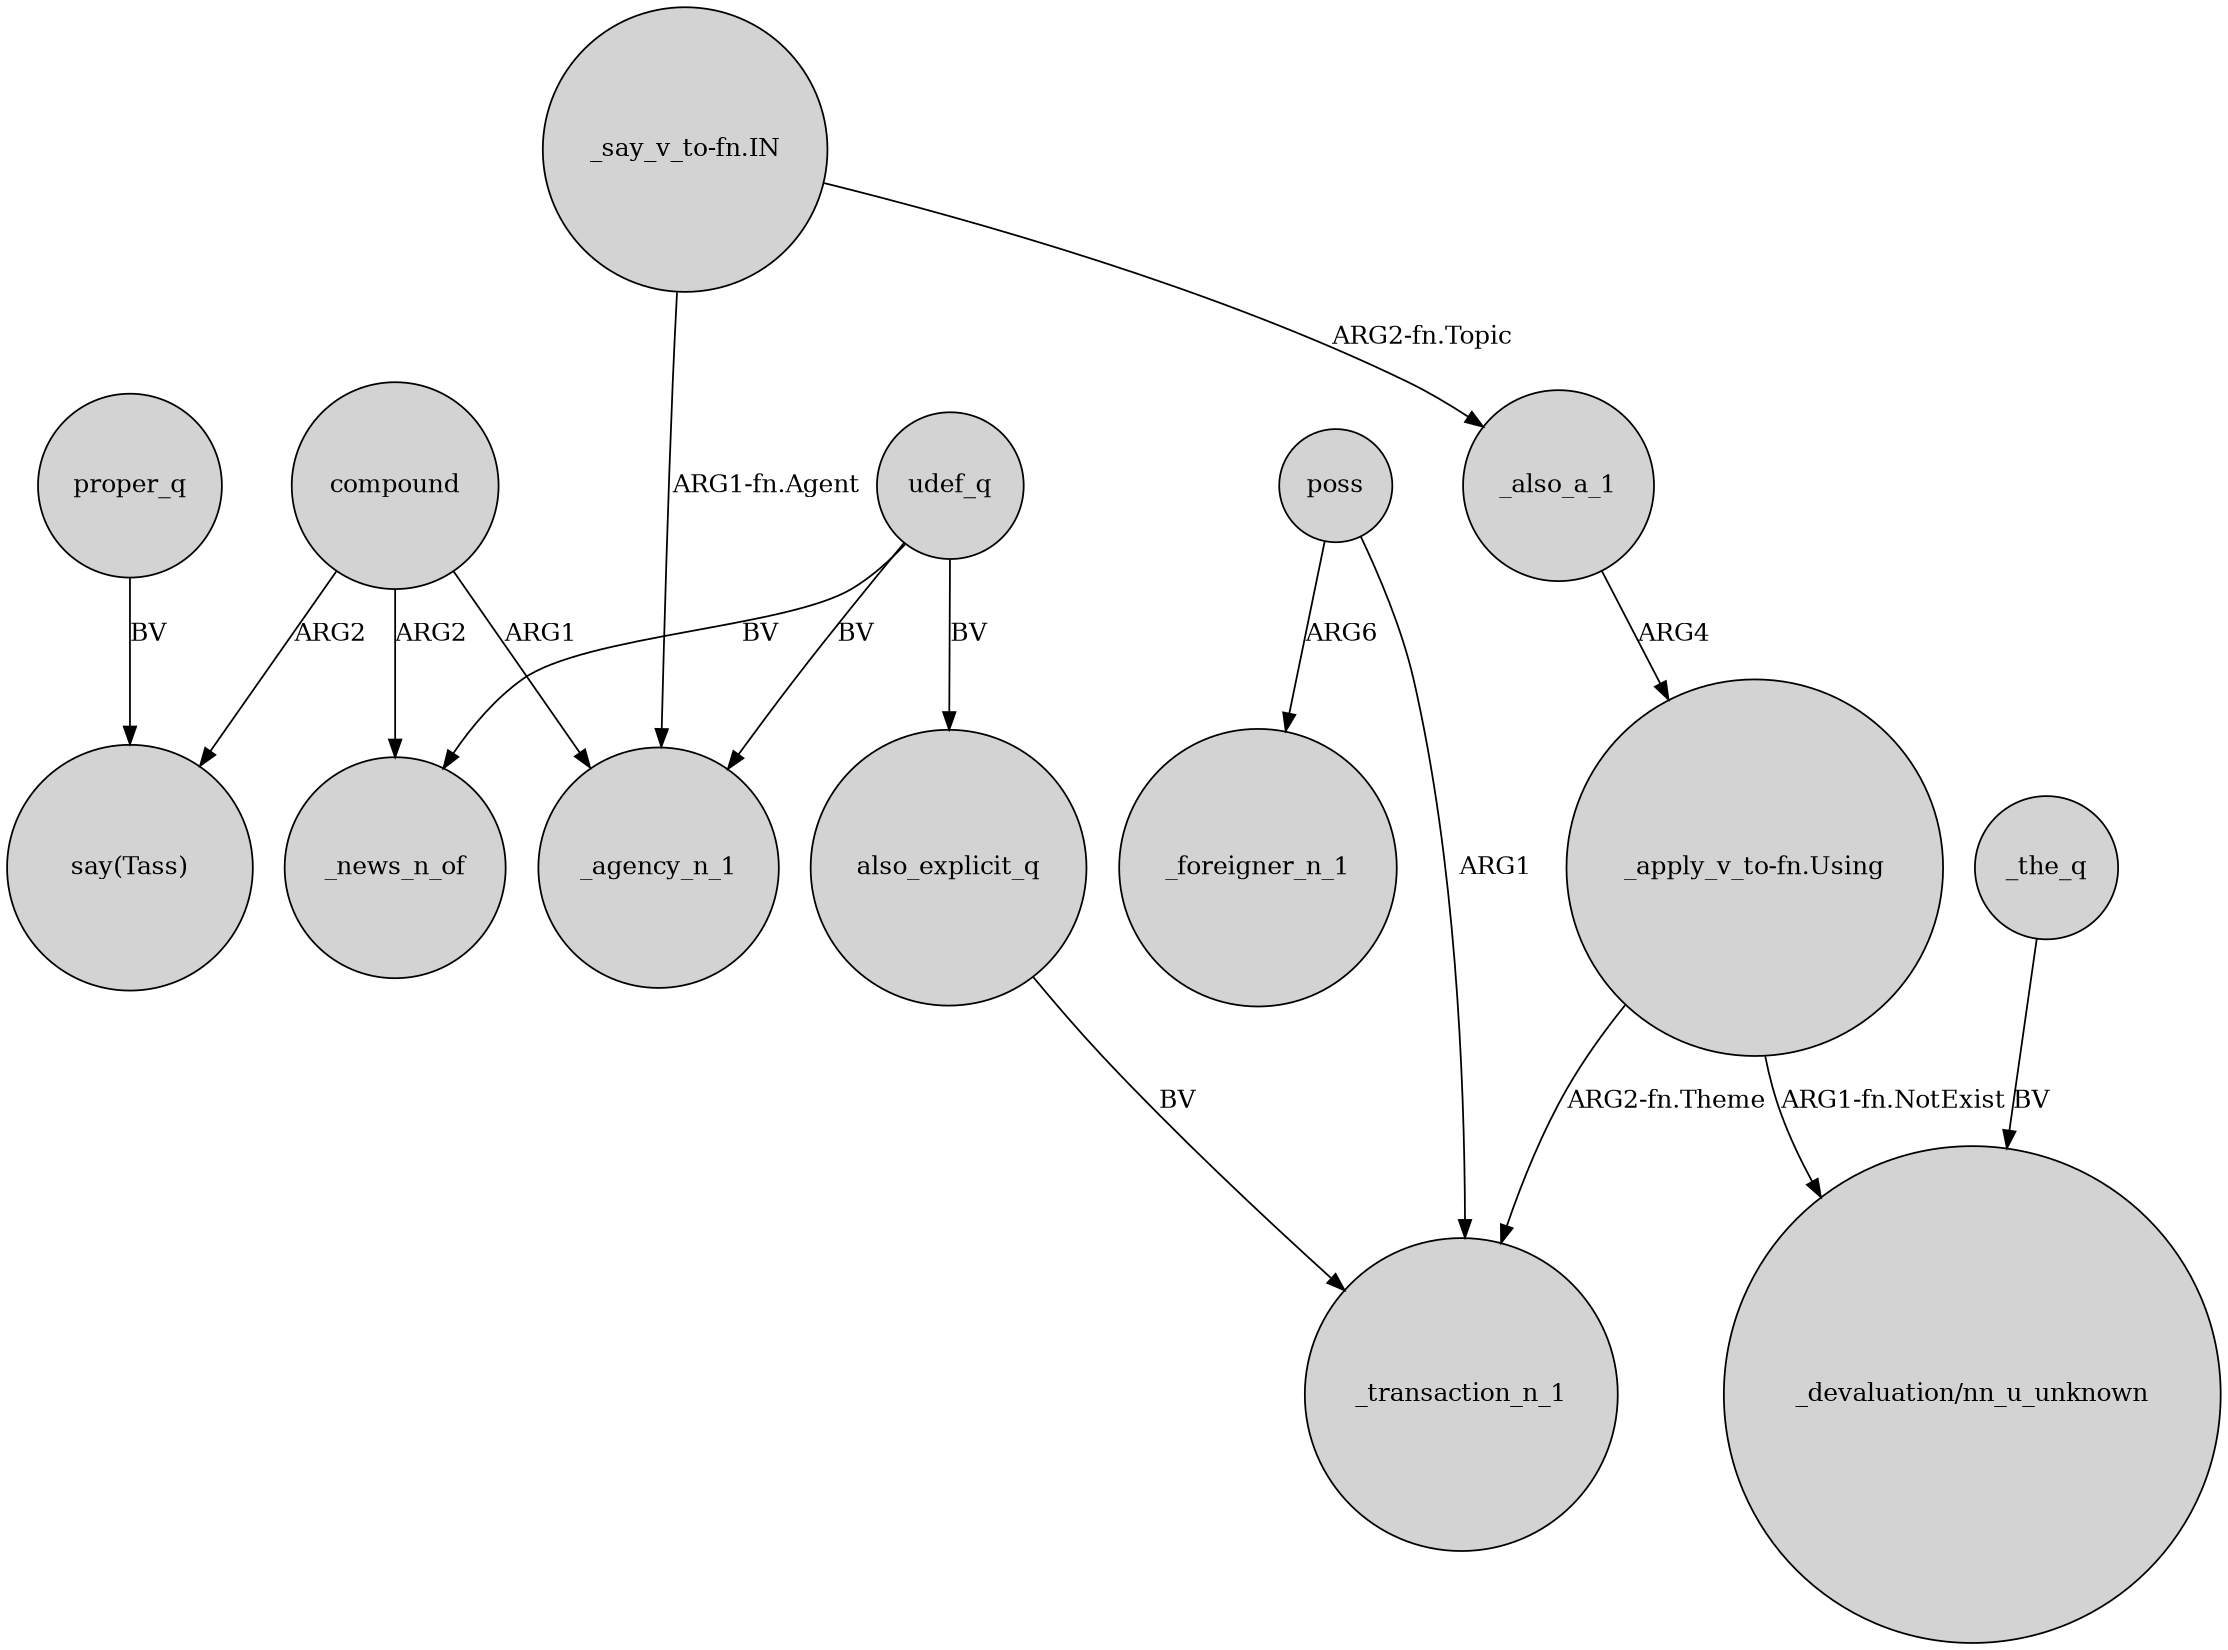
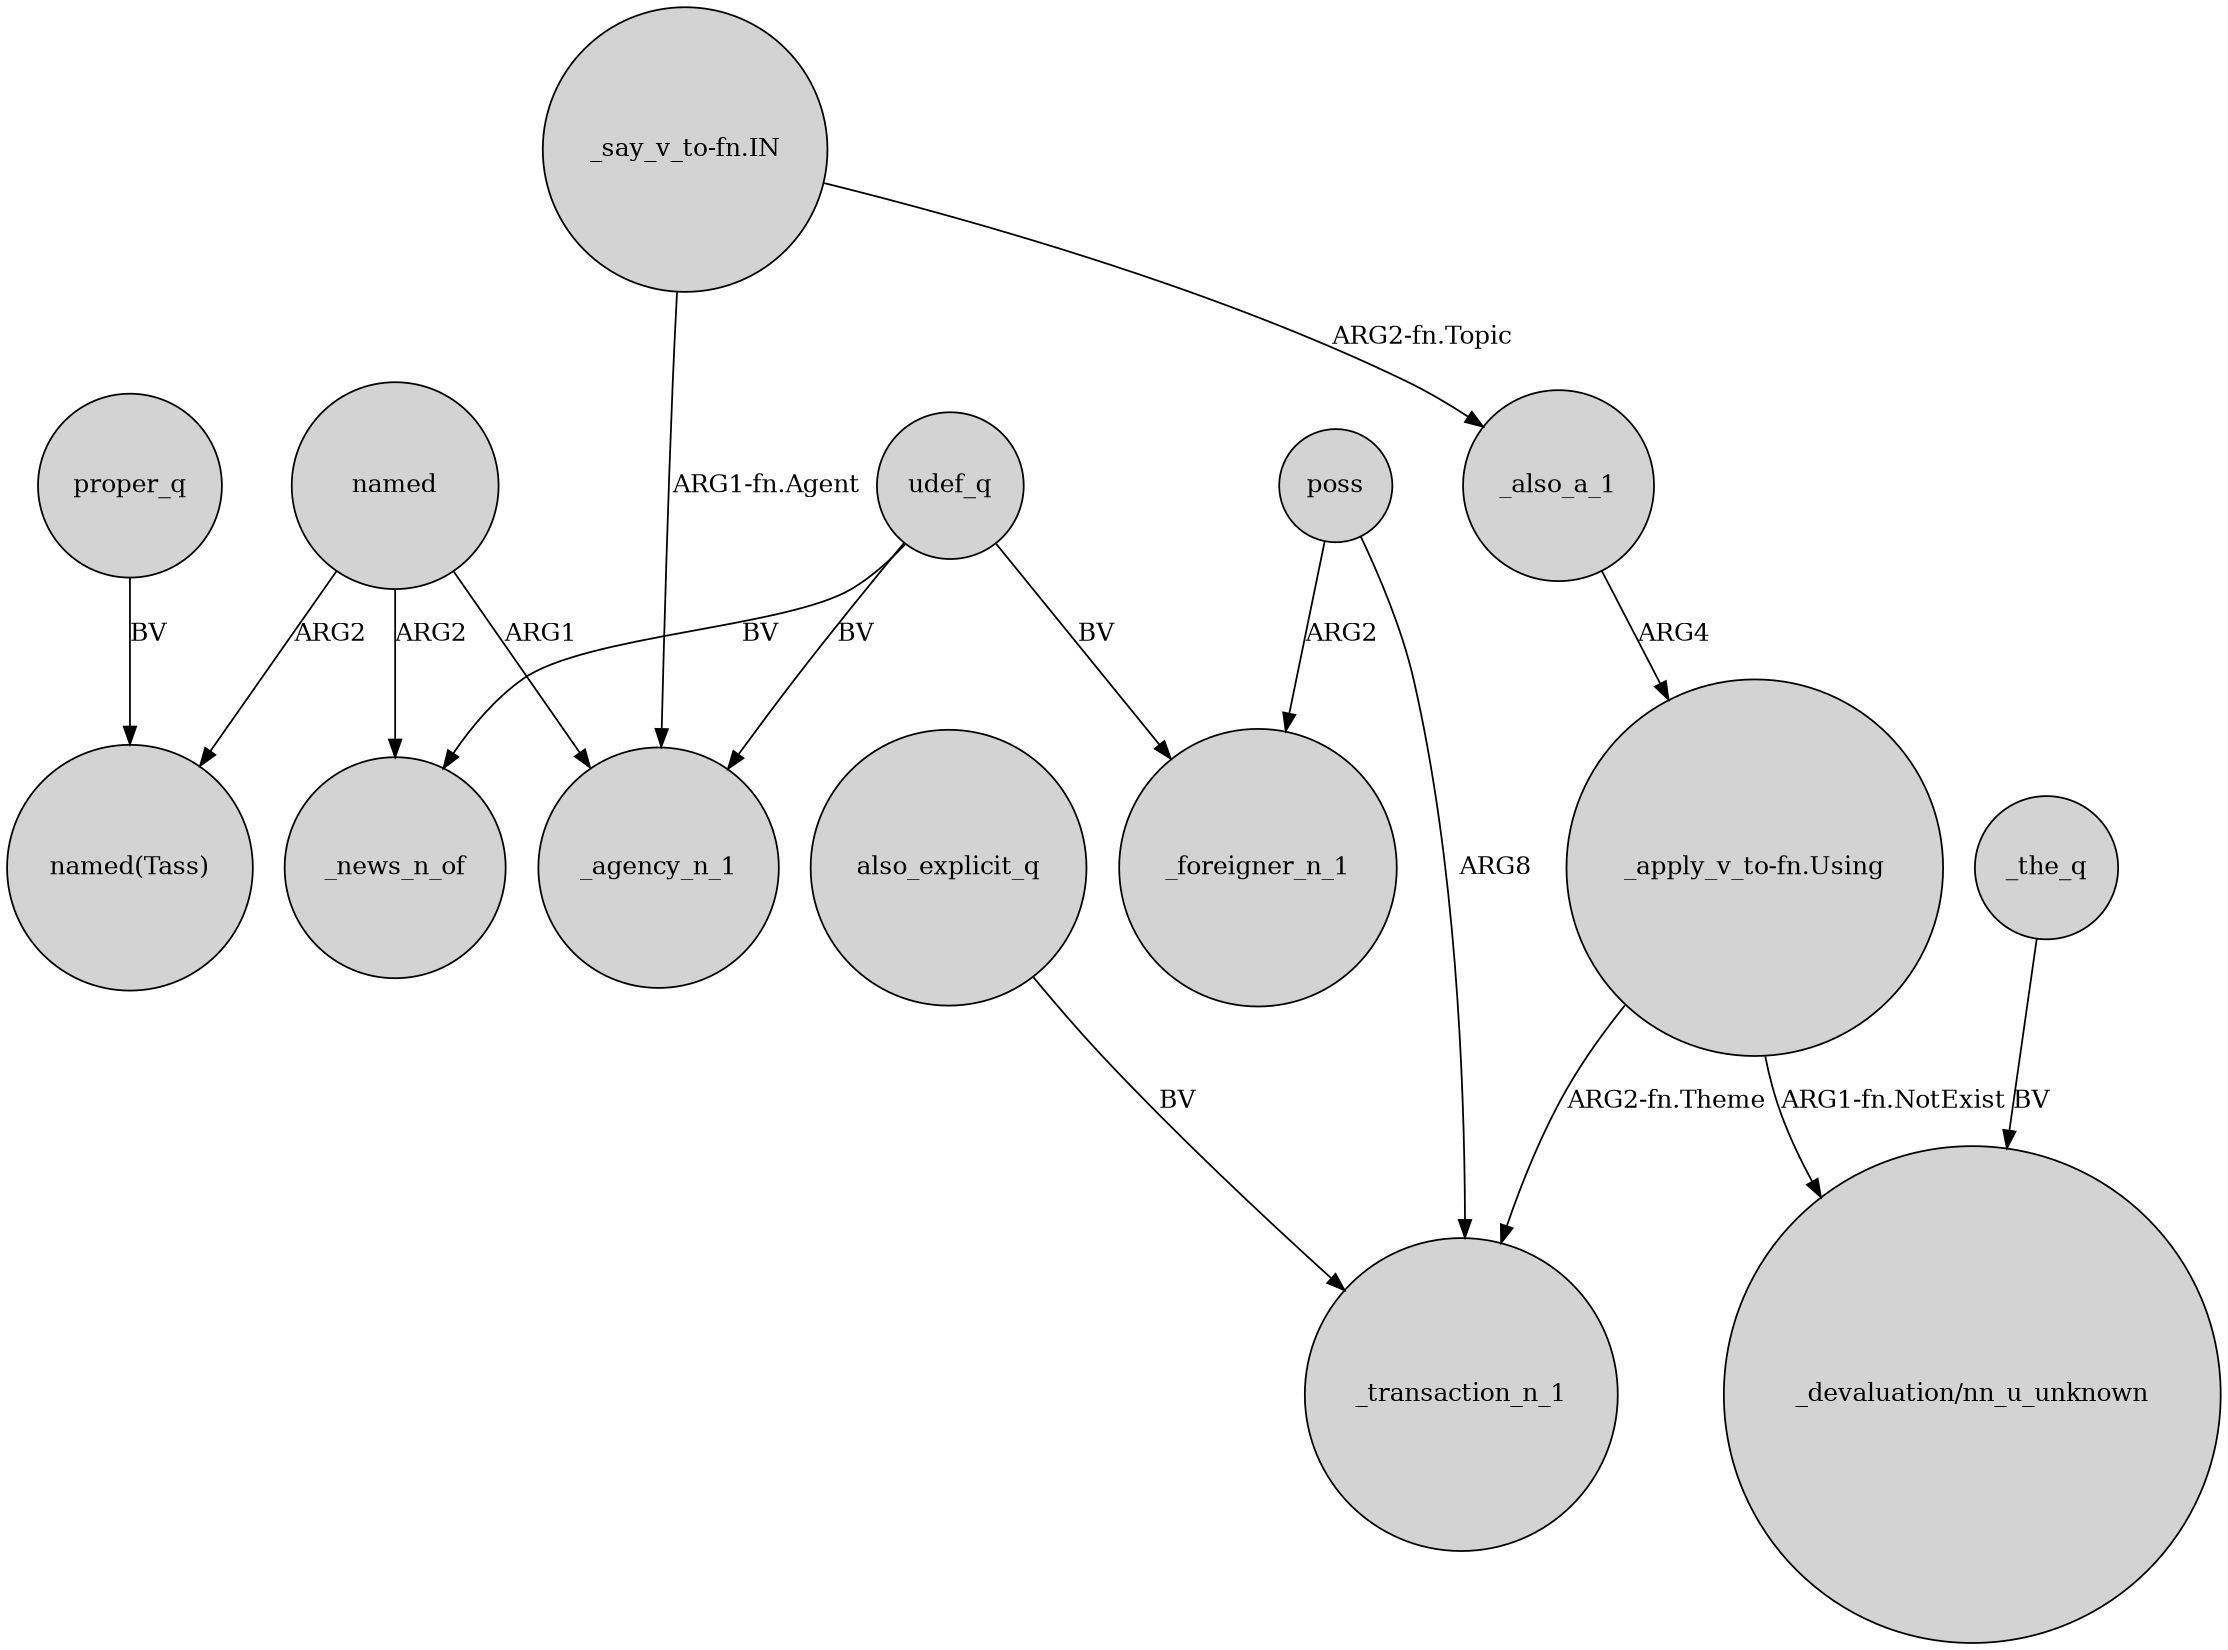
(395, 486) -> (395, 486)
(1342, 634) -> (1342, 634)
(950, 636) -> (1078, 644)
(130, 868) -> (130, 868)
(1496, 868) -> (1496, 868)
